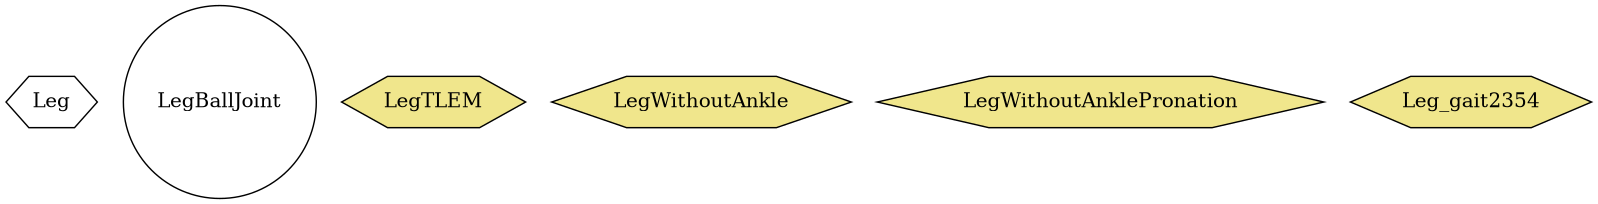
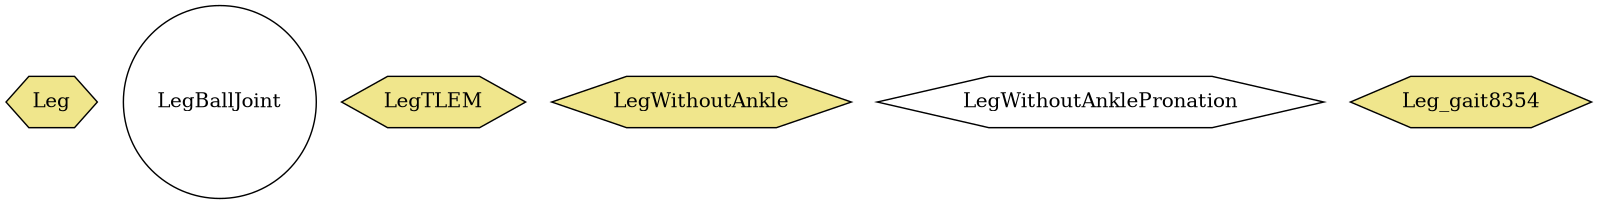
(52, 102) -> (52, 102)
(1100, 102) -> (1100, 102)
(1471, 102) -> (1471, 102)
